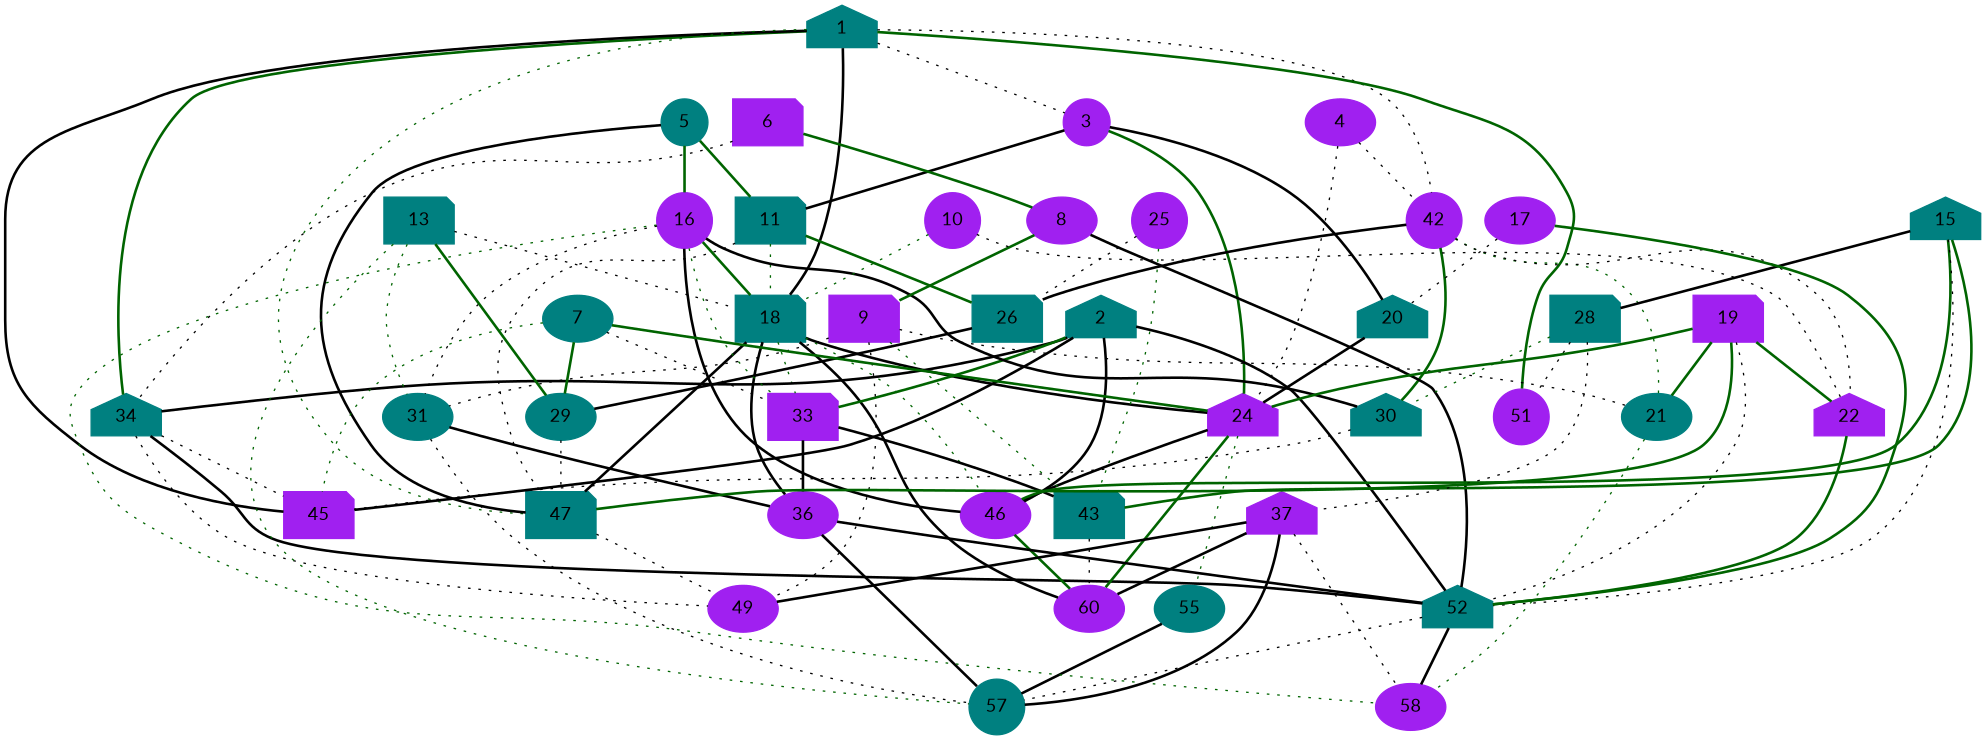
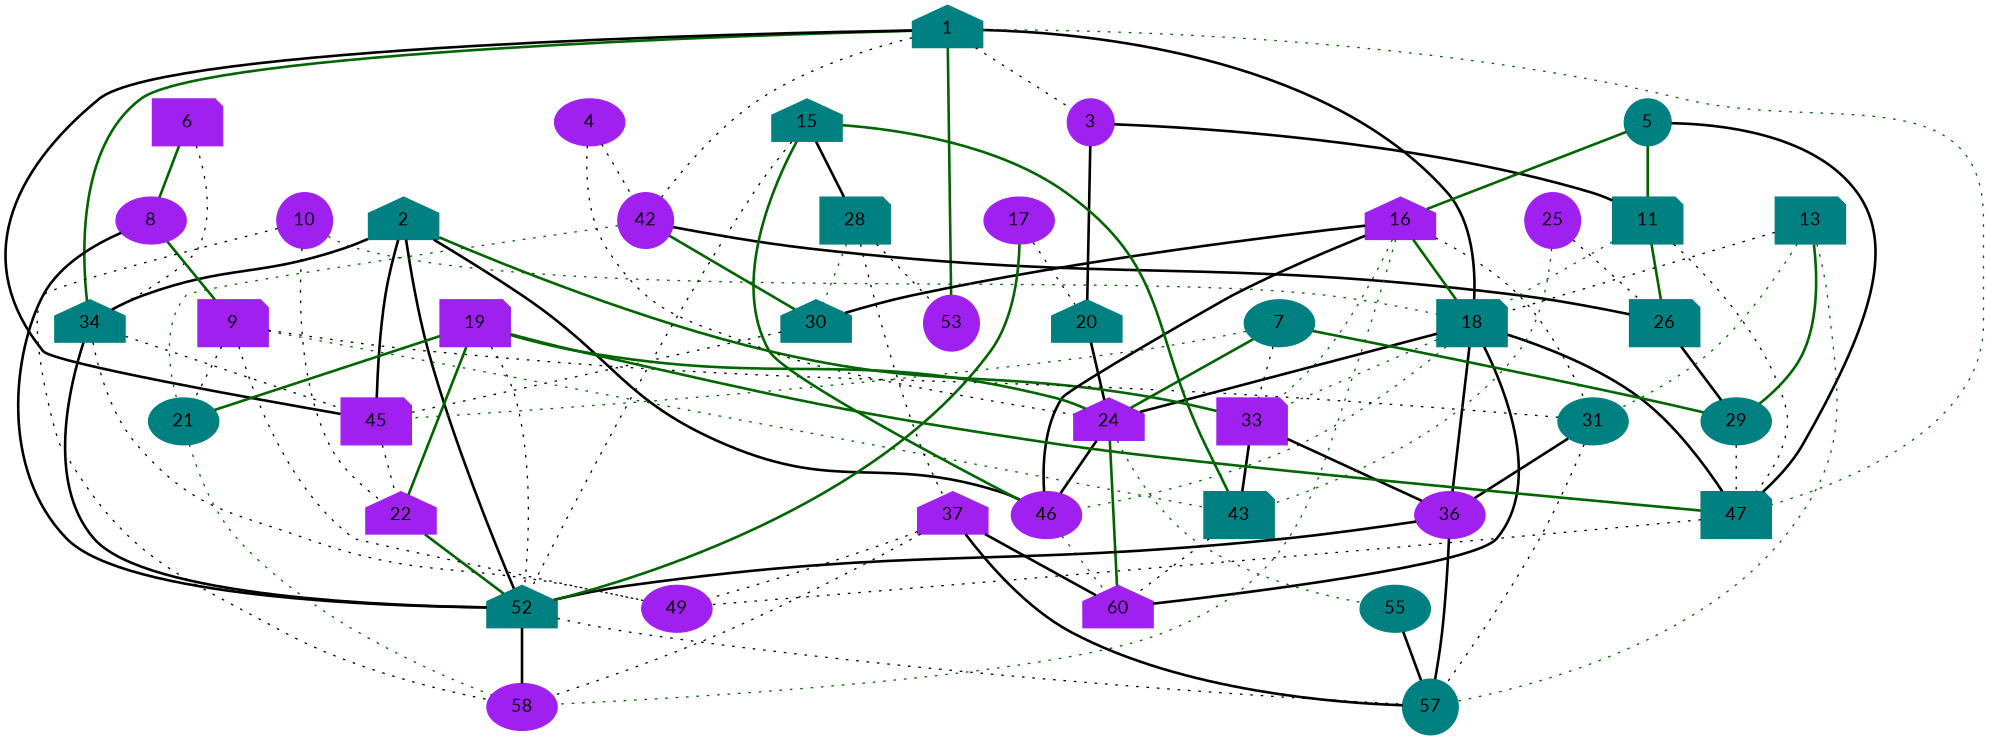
(685, 221) -> (1400, 221)
(1221, 236) -> none
(1669, 253) -> (389, 470)
(1521, 417) -> (951, 323)
none -> (92, 494)
(1012, 562) -> (782, 577)
(1045, 564) -> (1083, 563)
(1089, 609) -> (1118, 609)
